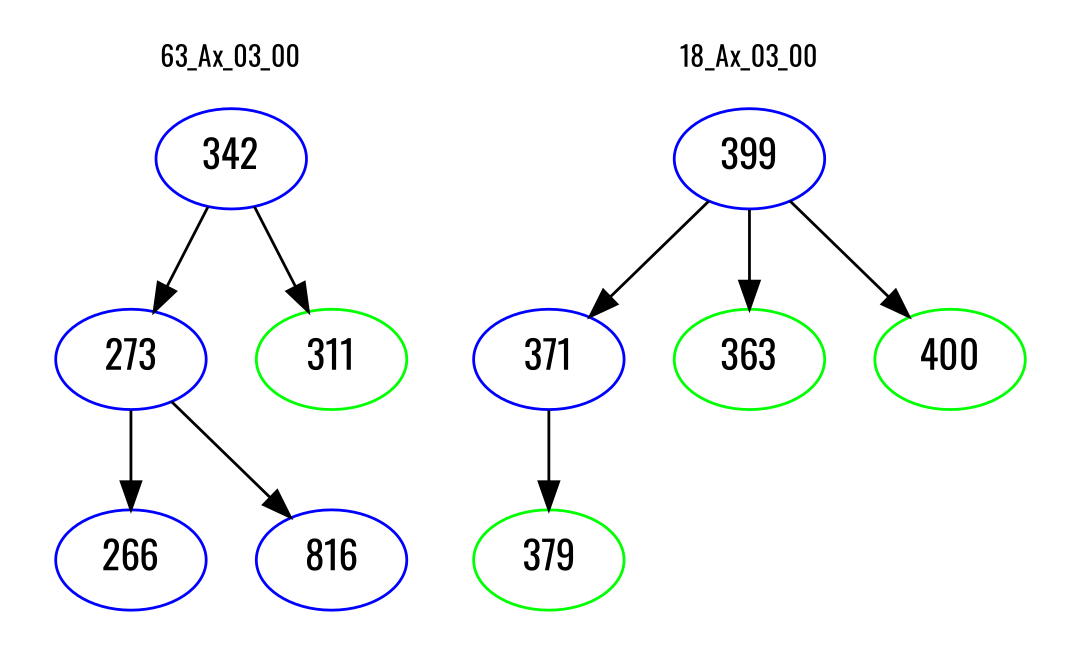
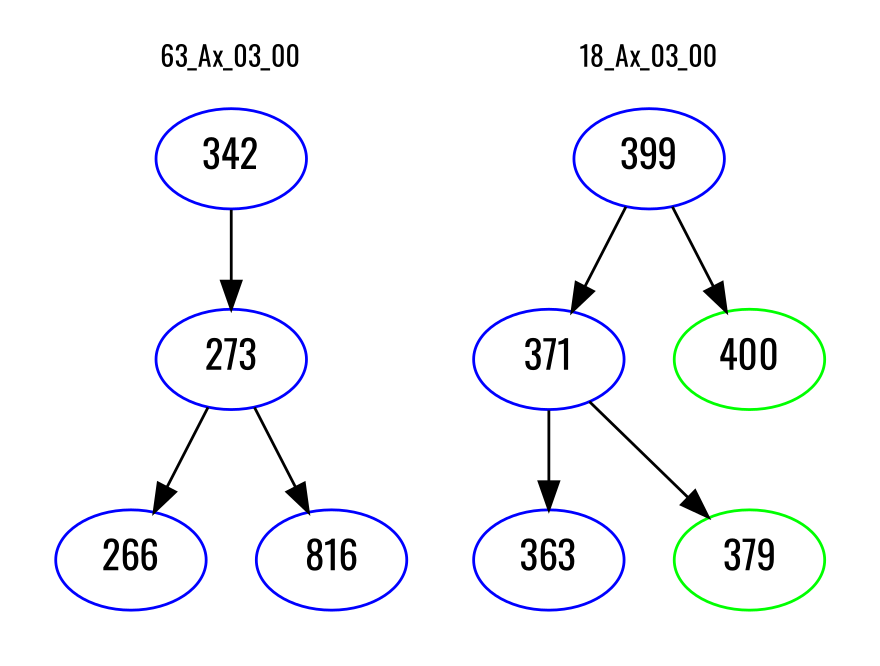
(749, 245) -> (549, 446)
(332, 359) -> none
(749, 359) -> (549, 560)
